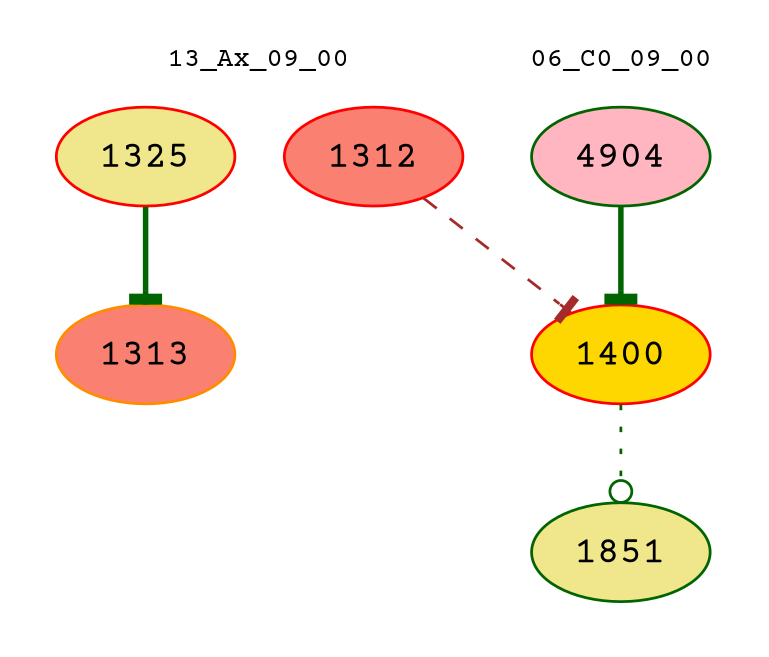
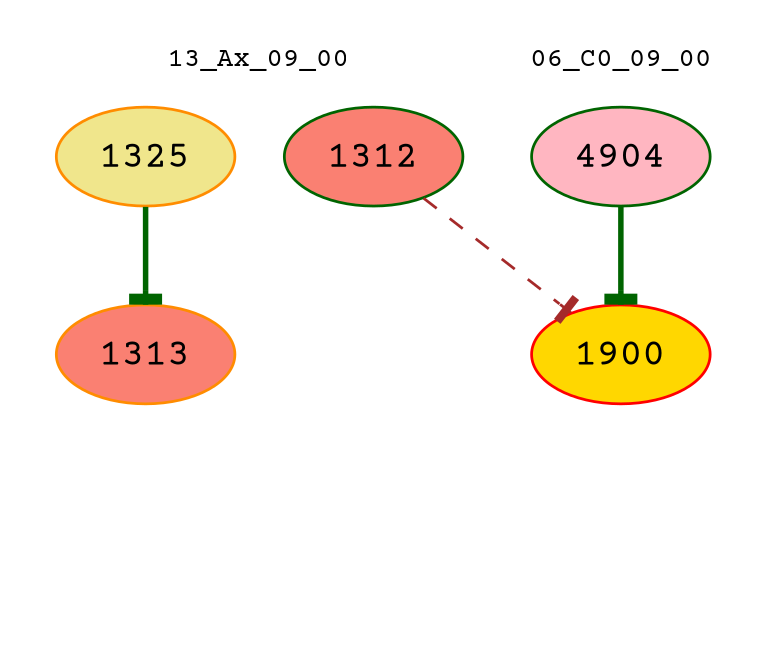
(146, 157) -> (146, 157)
(374, 157) -> (374, 157)
(621, 354) -> (621, 354)
(621, 552) -> none
